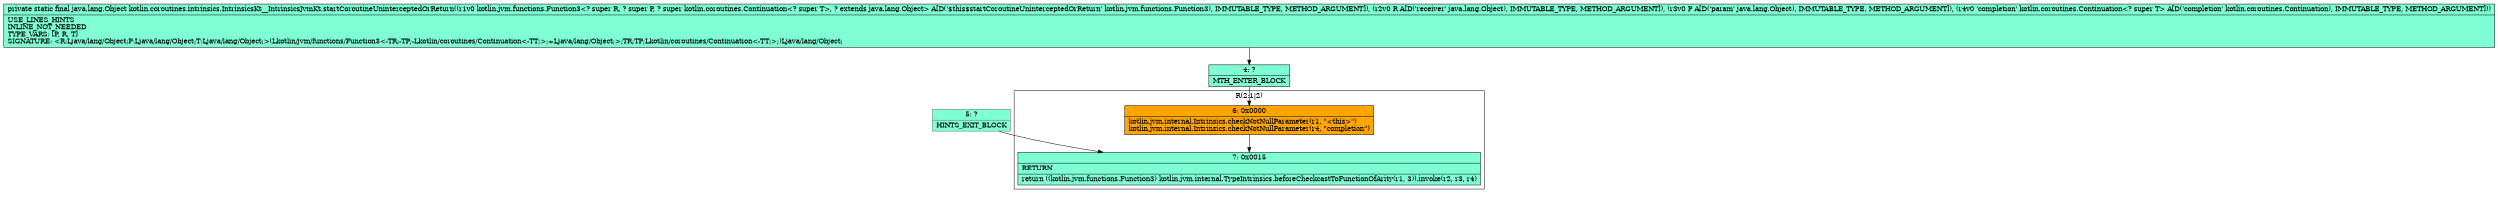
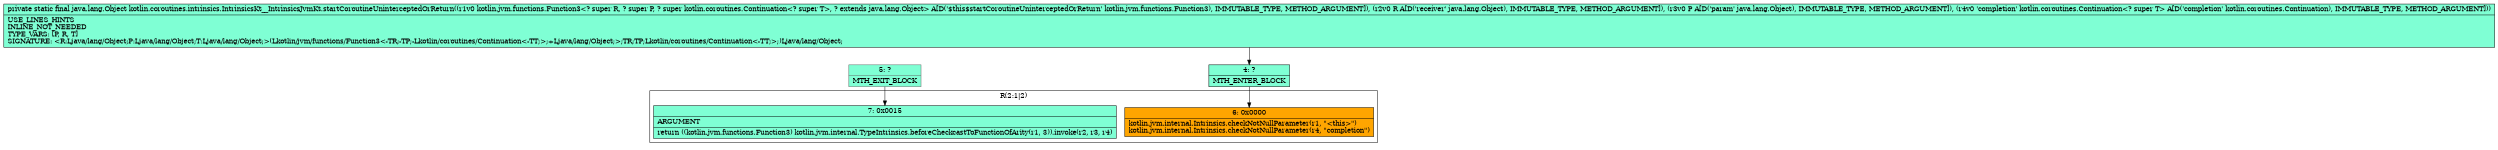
(971, 125) -> (885, 81)
(1249, 141) -> none
(1037, 168) -> (679, 122)
